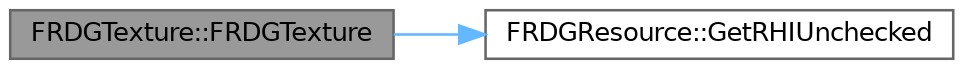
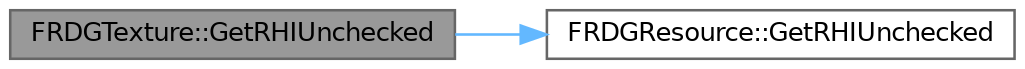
(202, 34) -> (233, 34)
